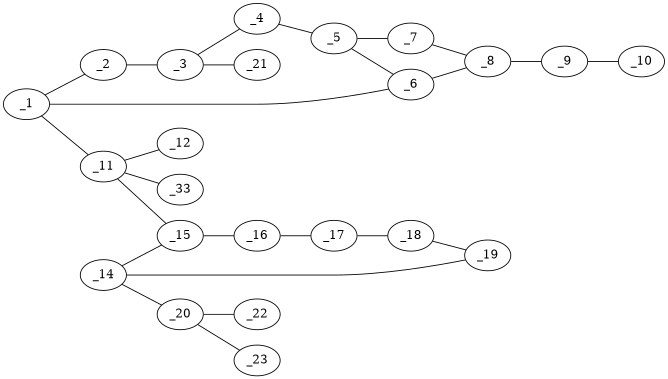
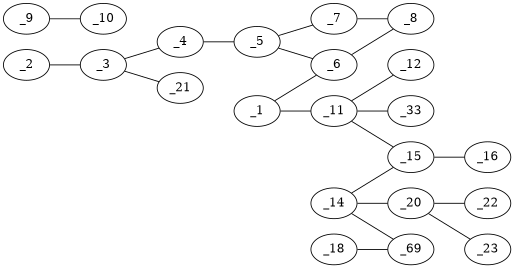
(526, 62) -> none
(65, 85) -> none
(334, 236) -> none
(488, 255) -> (411, 249)
